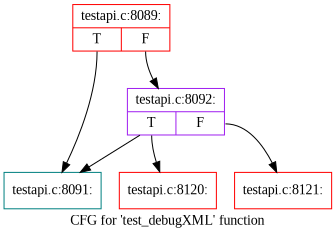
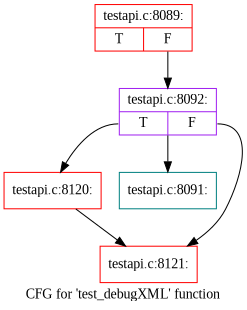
(88, 109) -> none
none -> (97, 225)
